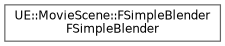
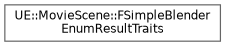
(113, 23) -> (113, 23)
